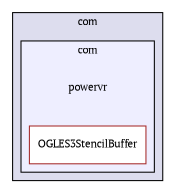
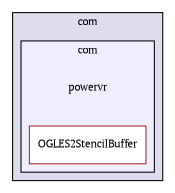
(88, 145) -> (88, 145)
